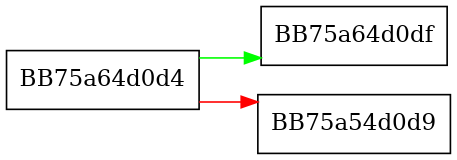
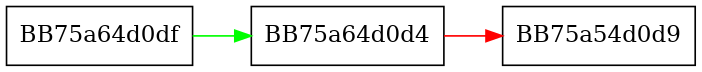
(222, 58) -> (214, 36)
